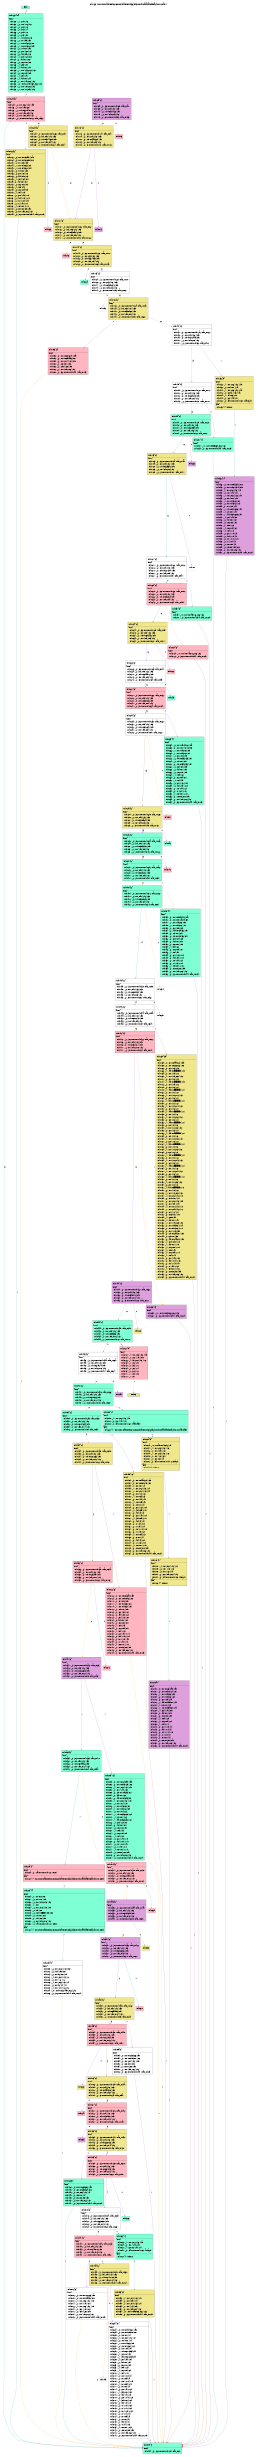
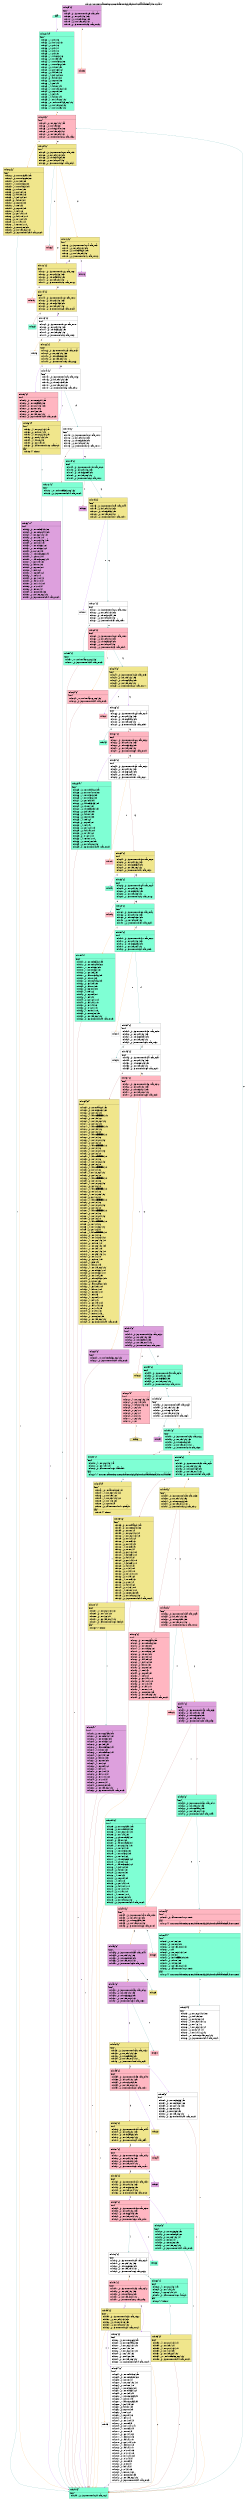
(26, 7) -> (57, 16)
(103, 122) -> (68, 201)
